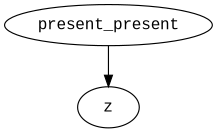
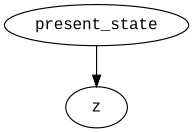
(108, 25) -> (97, 25)
